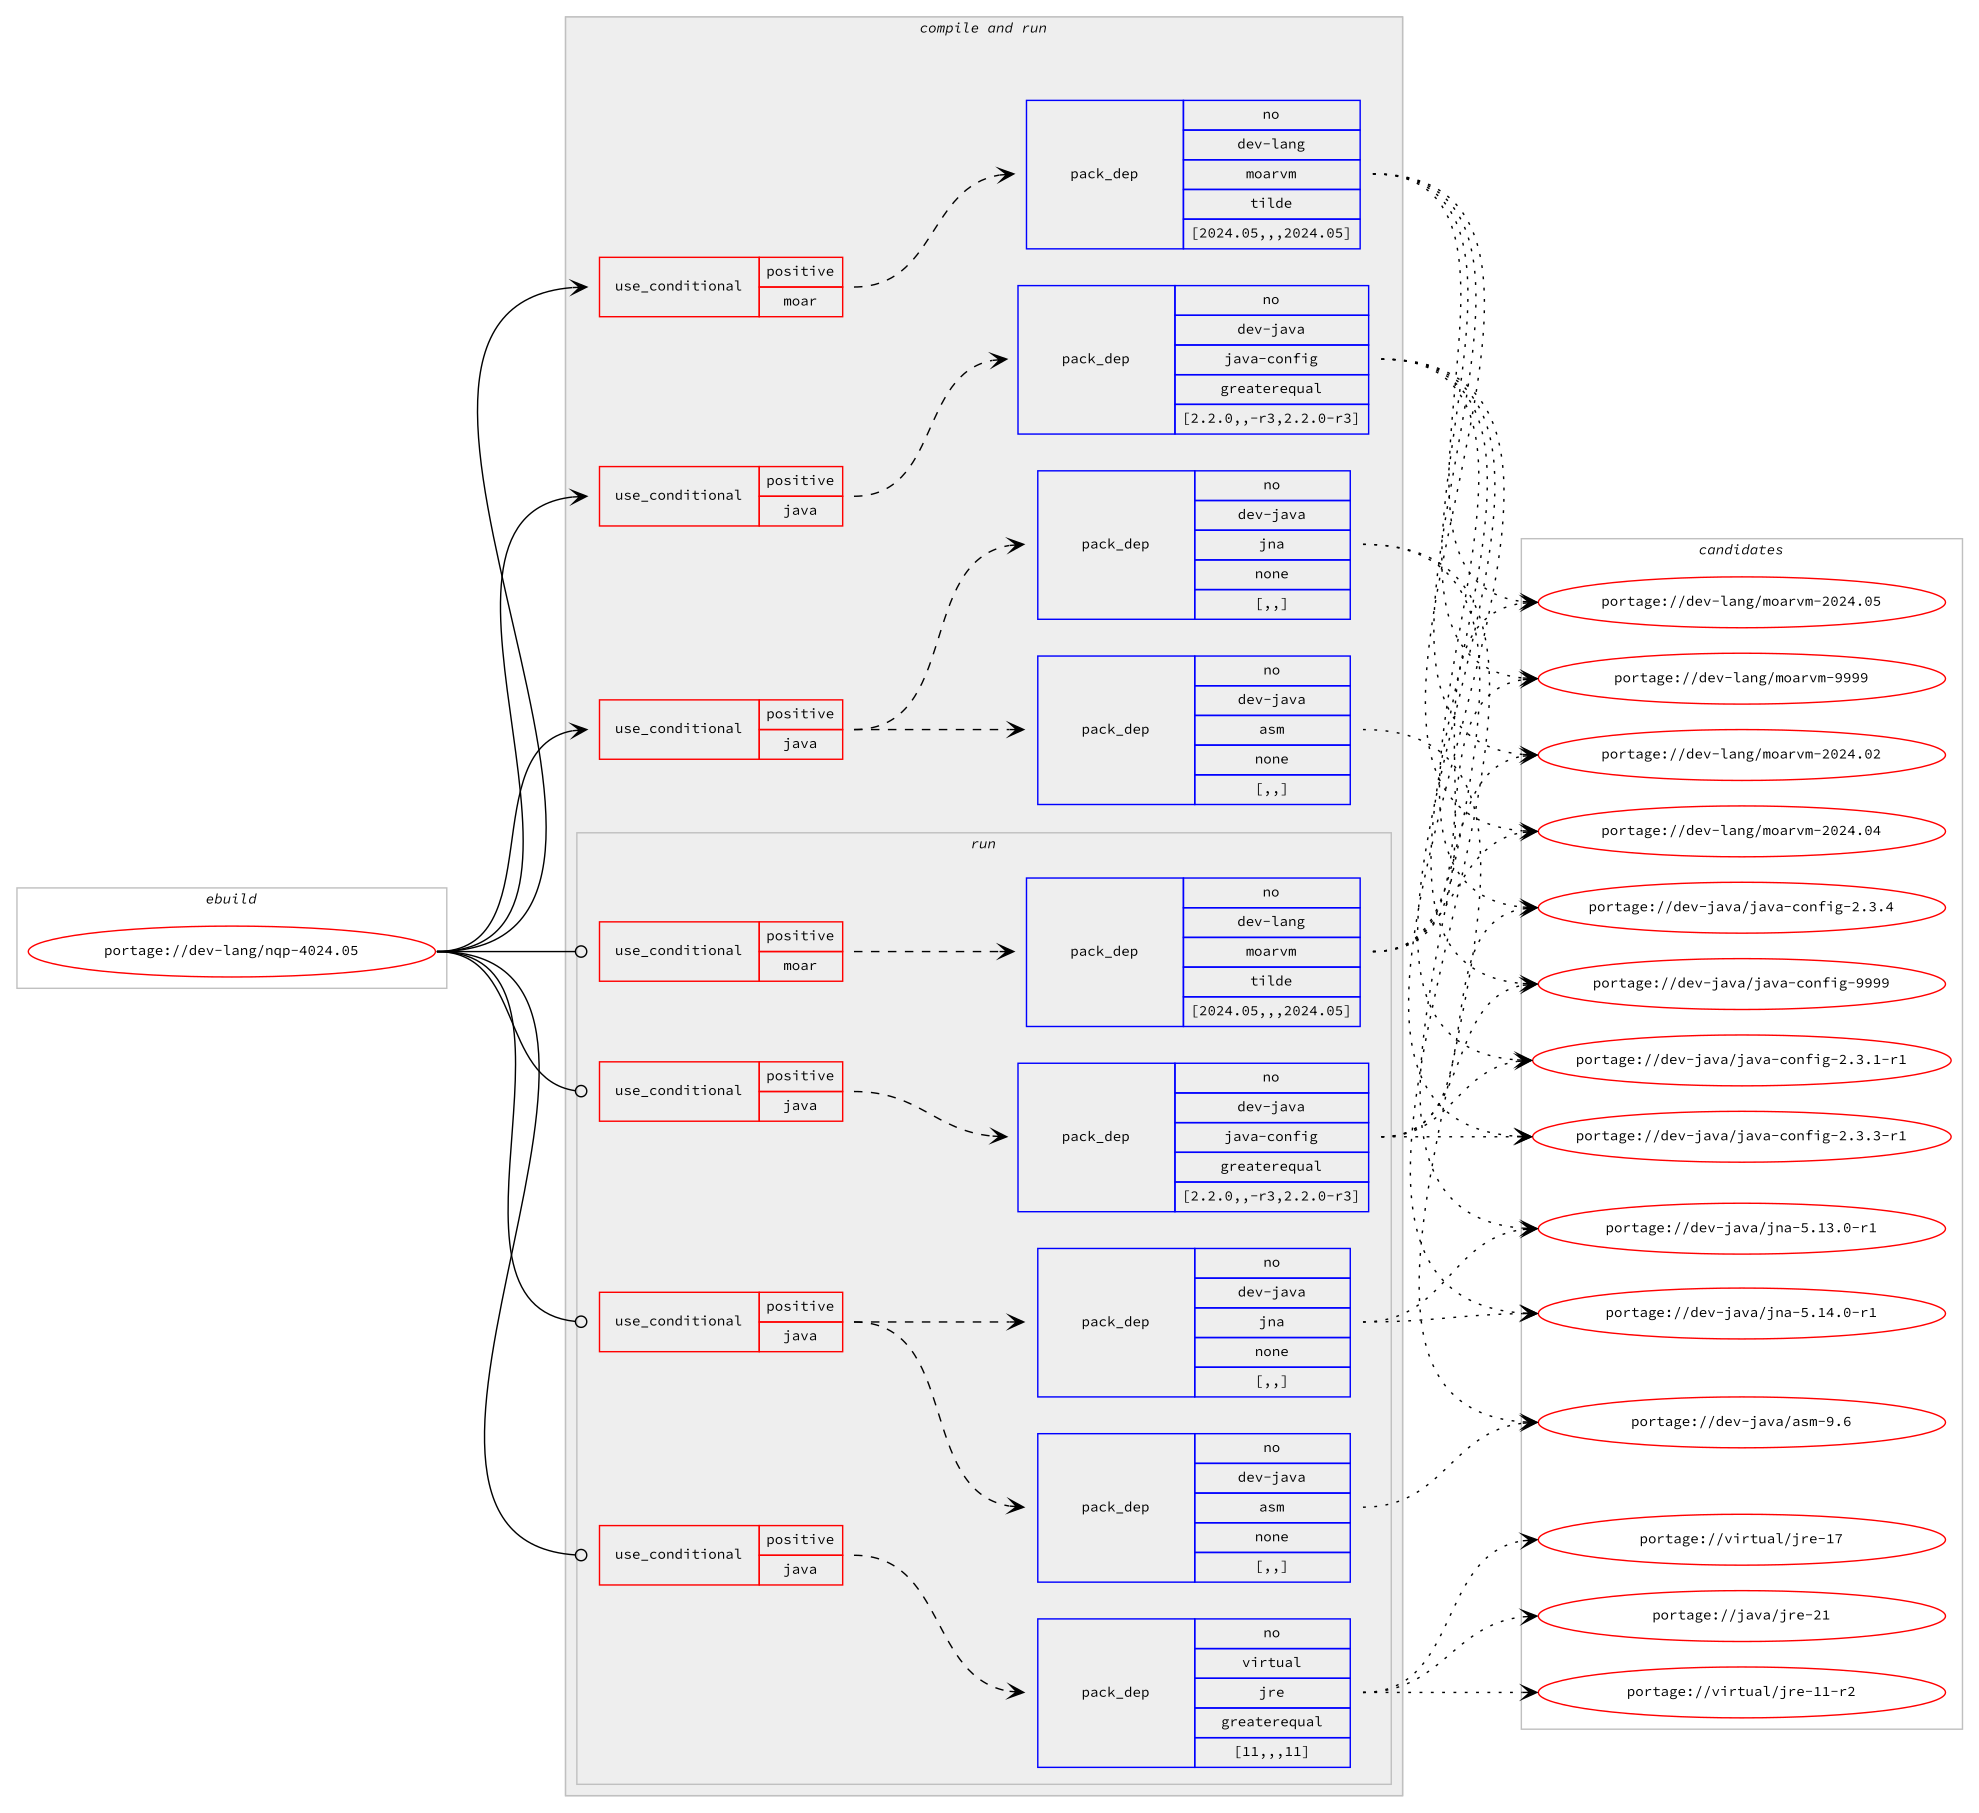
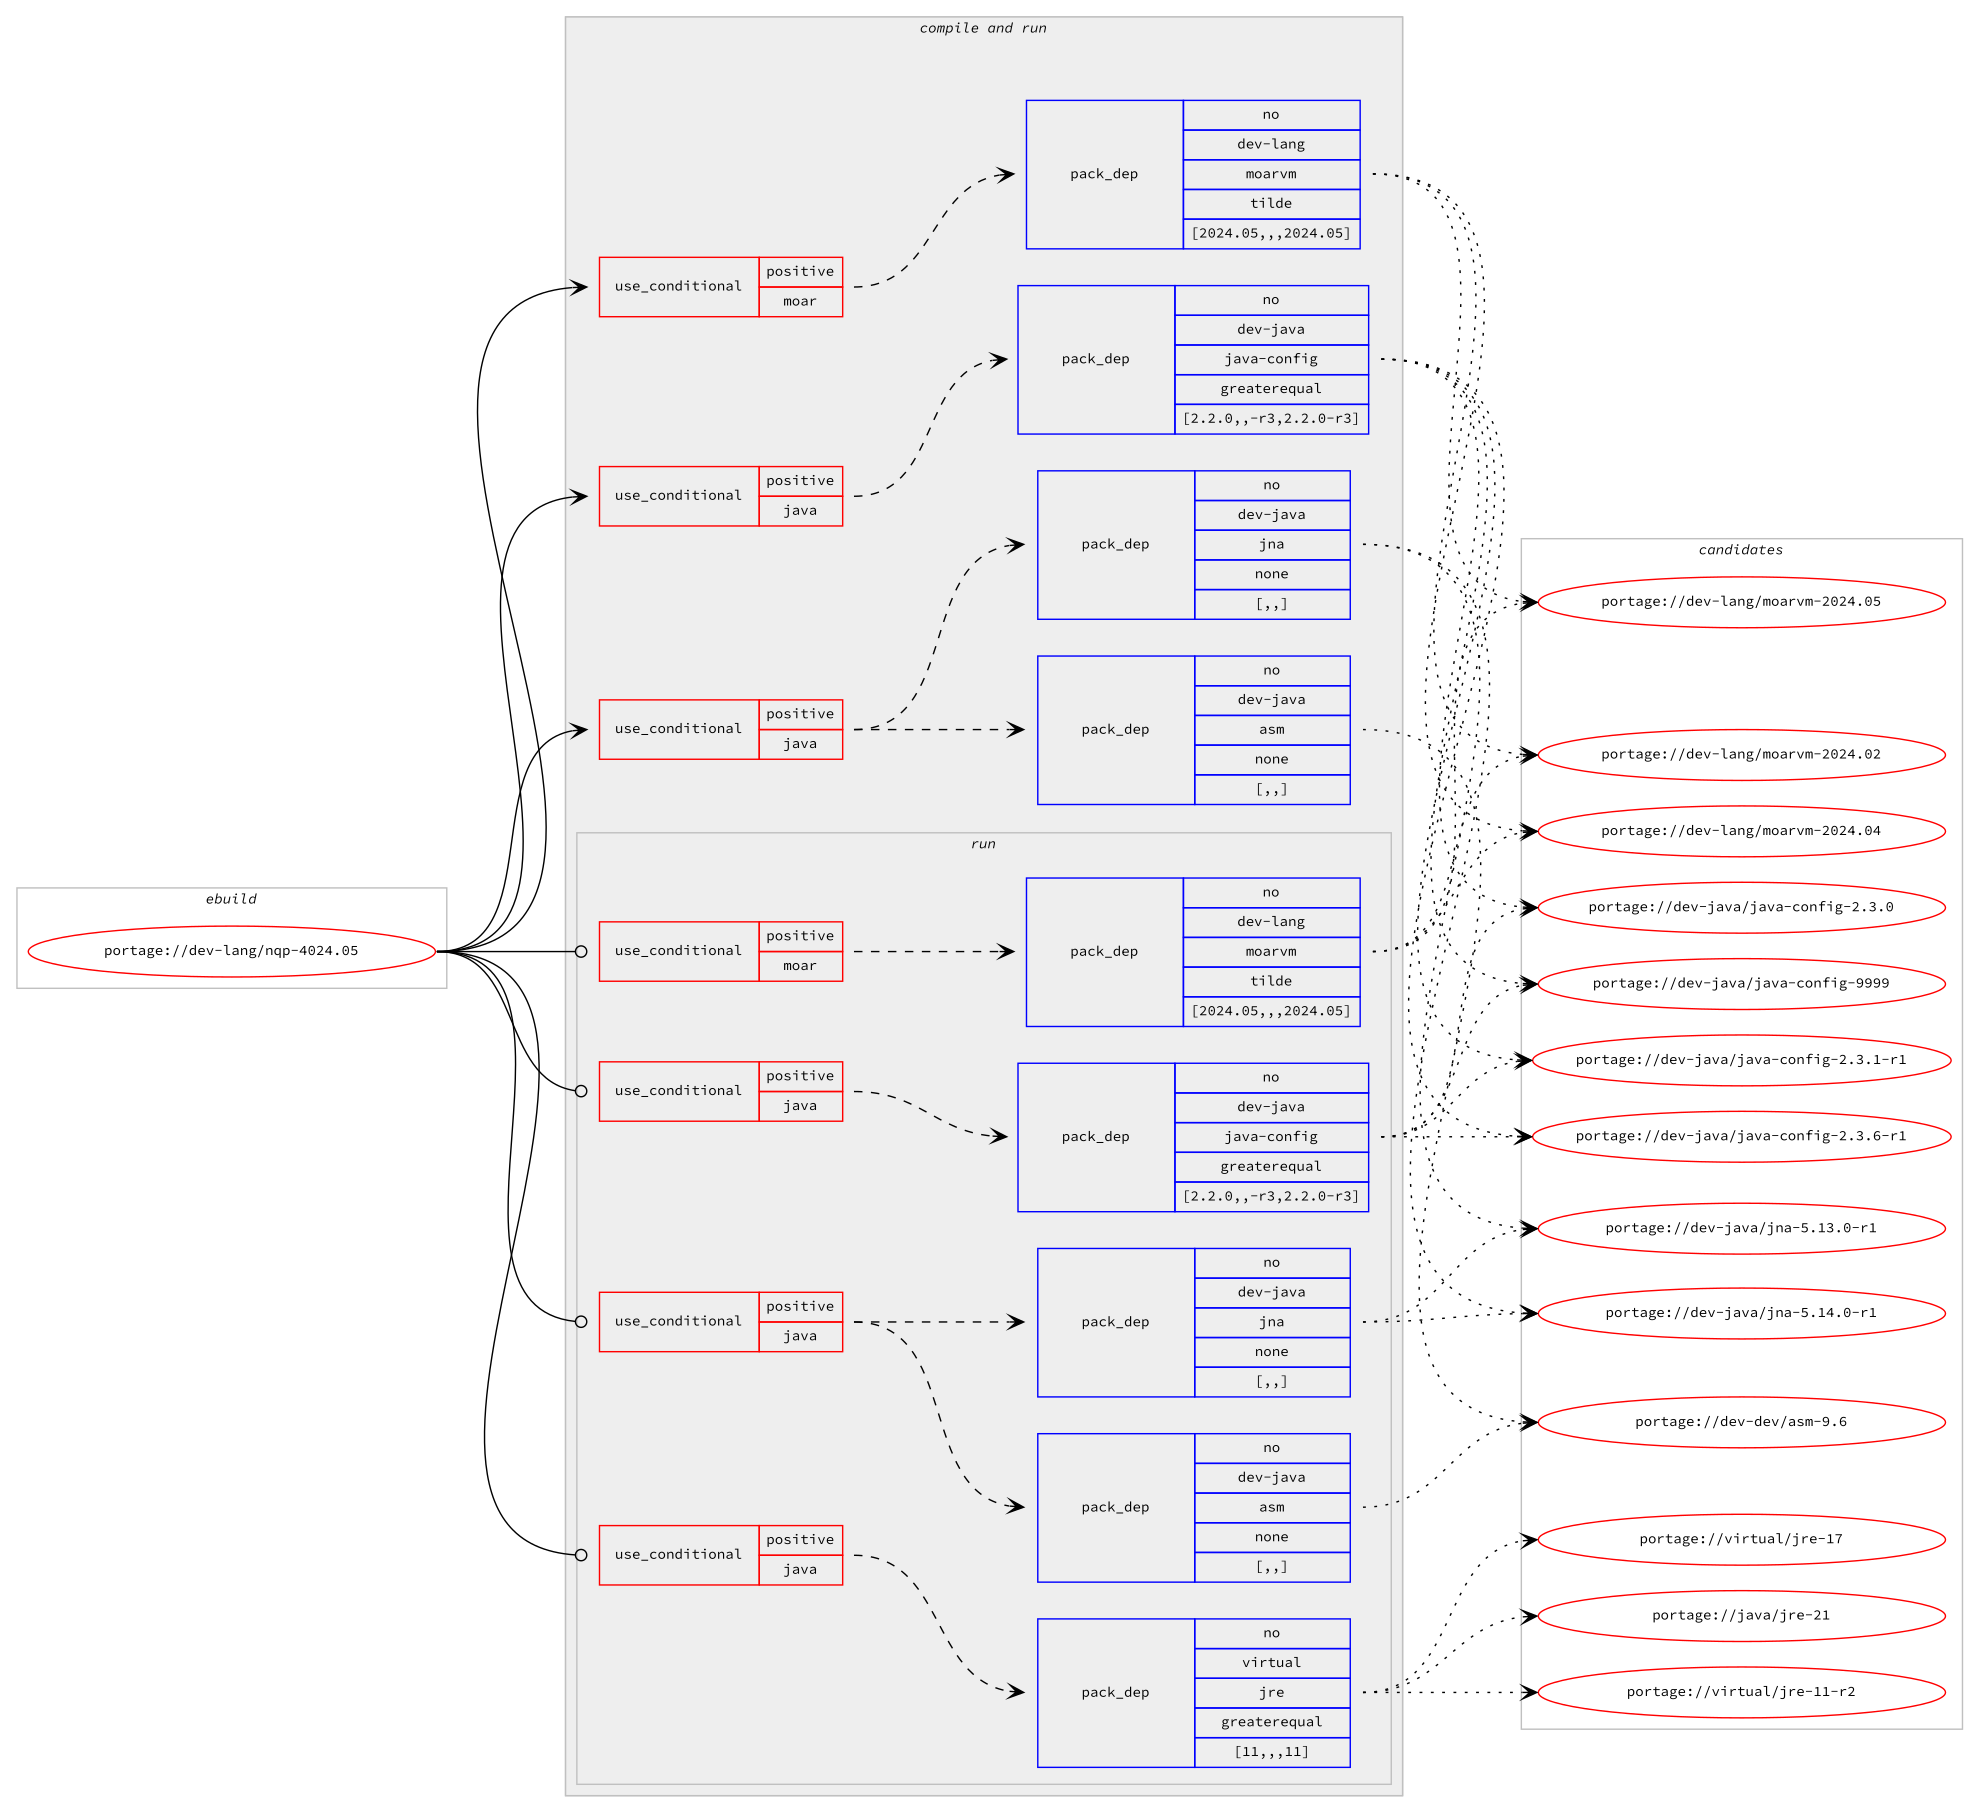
(1742, 679) -> none
(1742, 908) -> (1742, 908)
(1742, 1137) -> (1742, 1137)
(1742, 1422) -> (1742, 1422)
